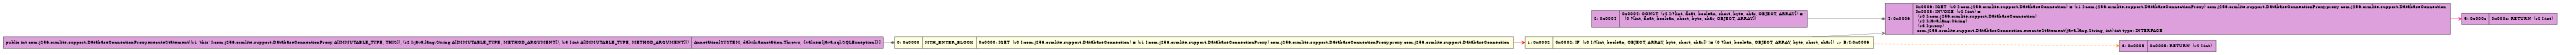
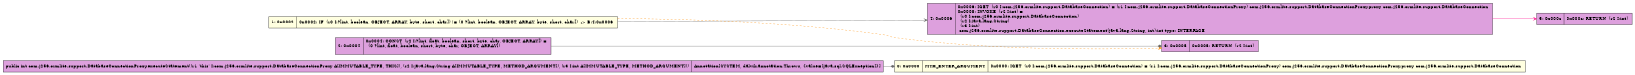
(1844, 19) -> (854, 46)
(1930, 26) -> (969, 26)
(949, 42) -> (955, 66)
(1518, 43) -> none
